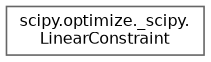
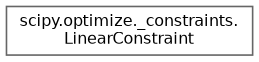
(105, 31) -> (130, 31)
